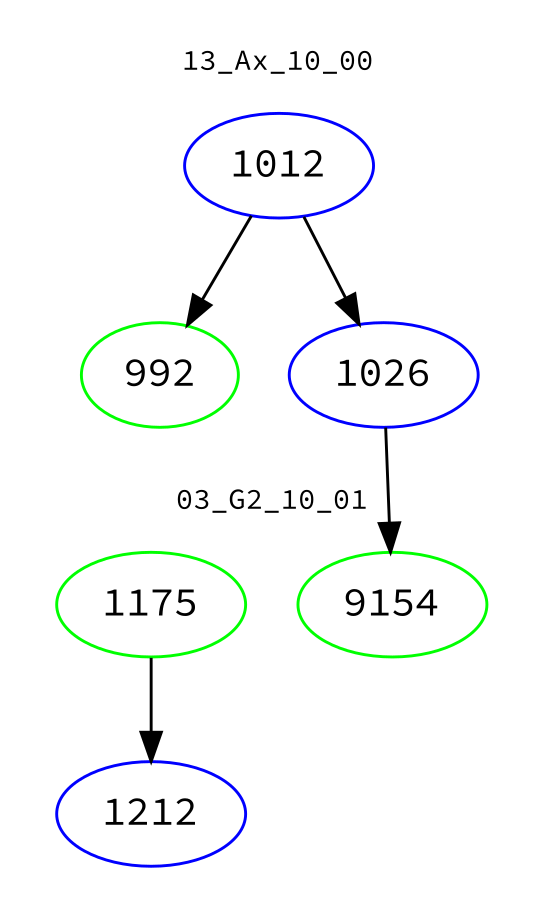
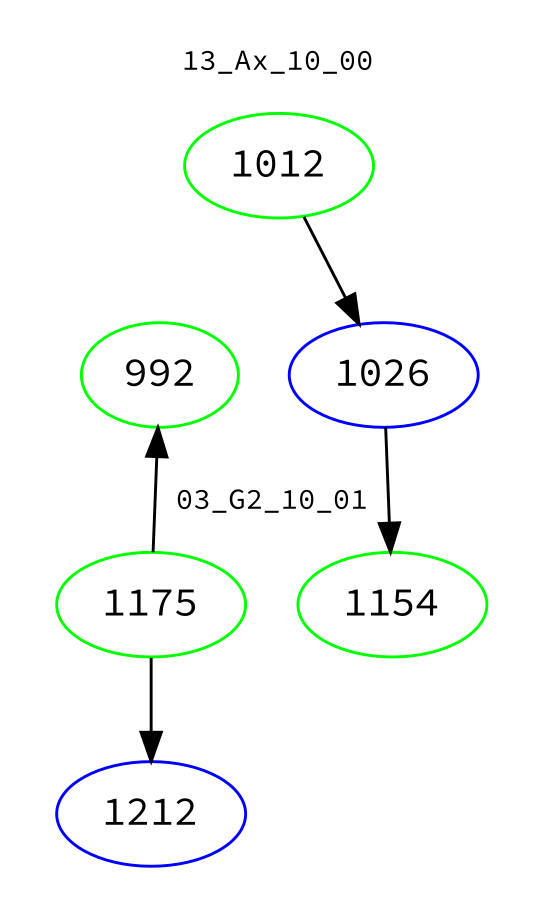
(279, 166) -> (279, 166)
(227, 258) -> (155, 505)
(392, 605) -> (392, 605)
